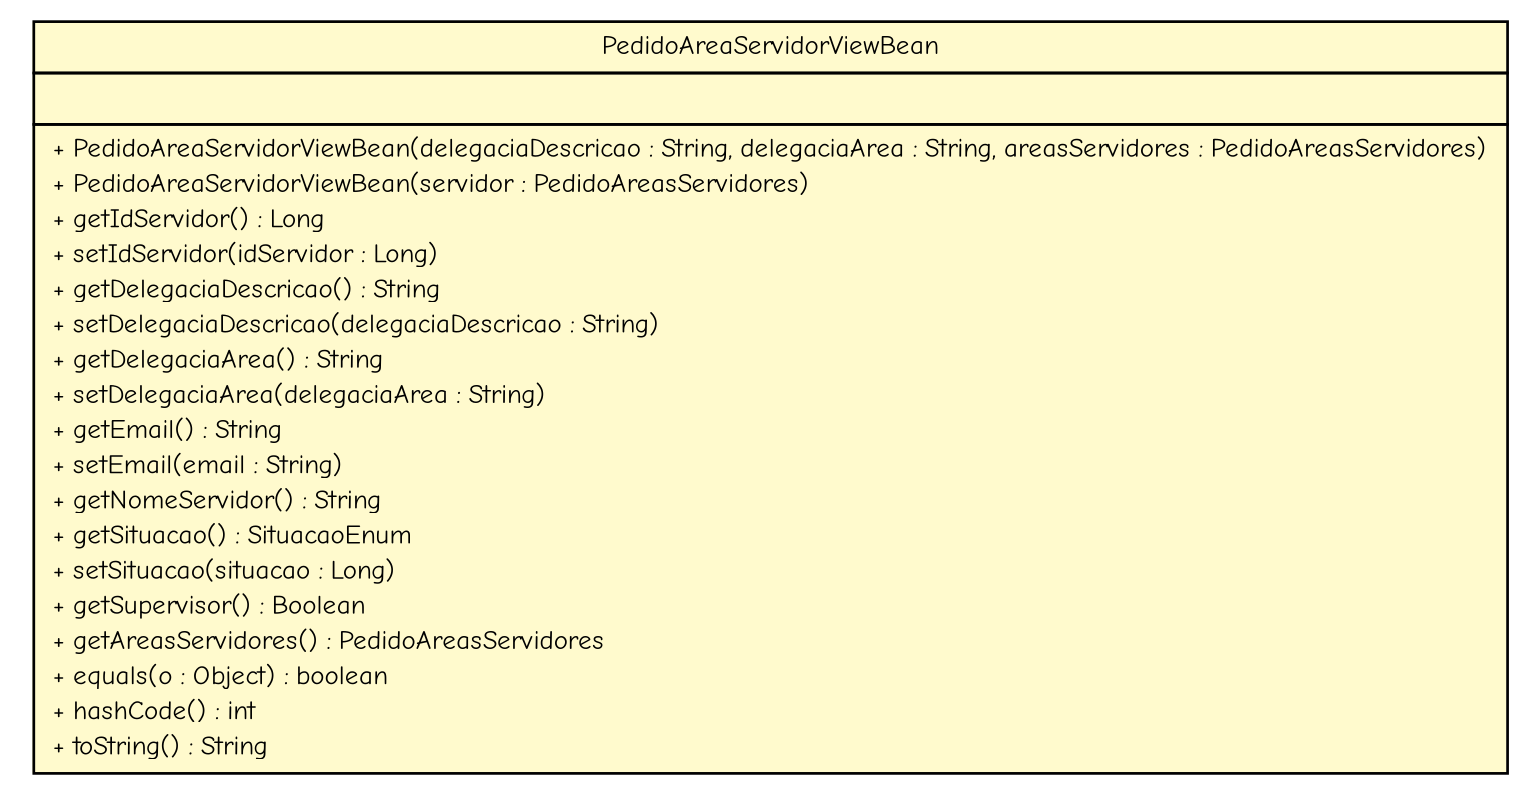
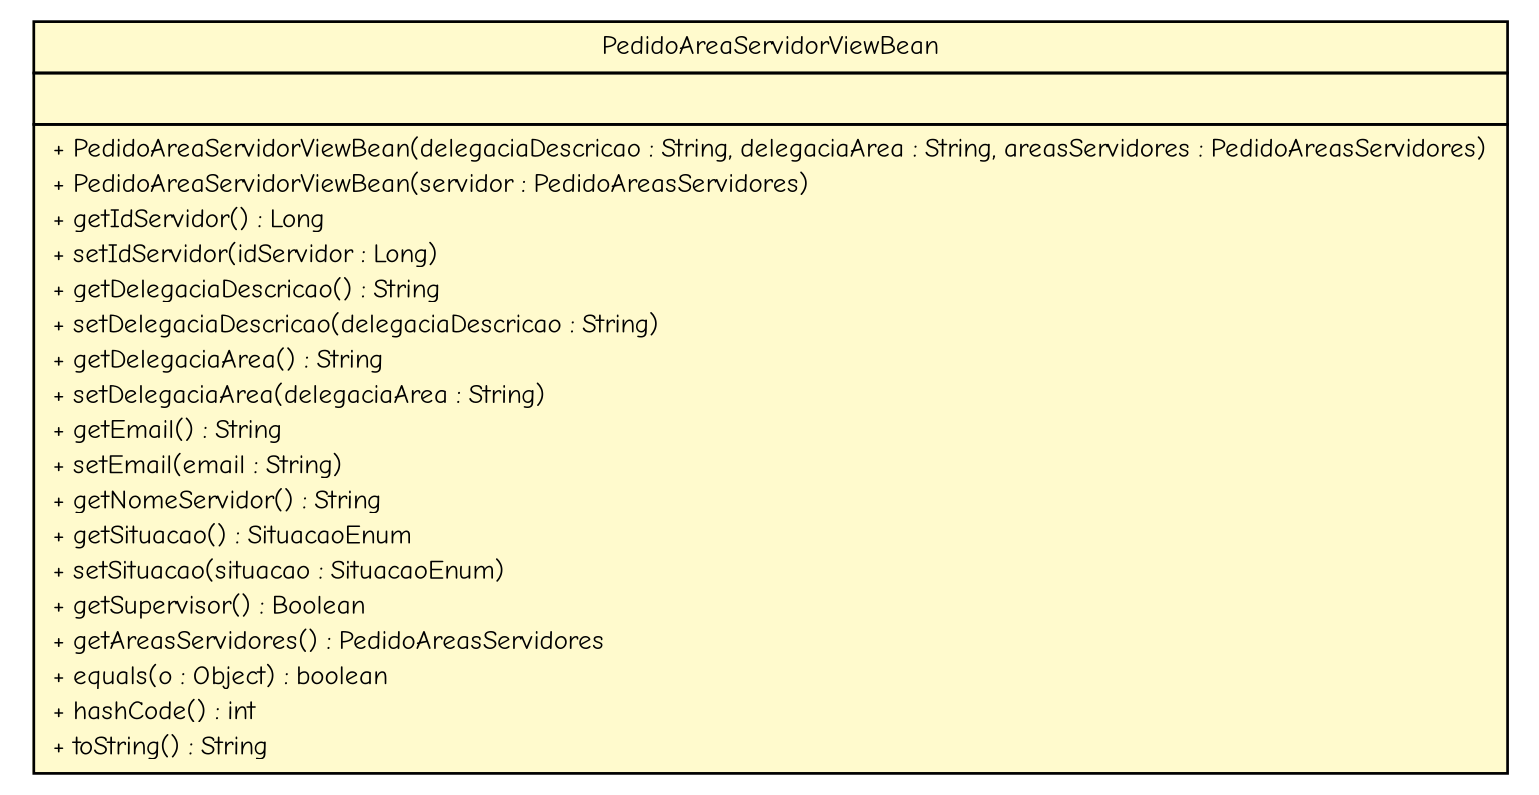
(224, 571) -> (280, 571)
